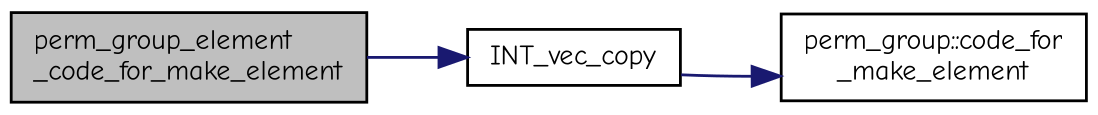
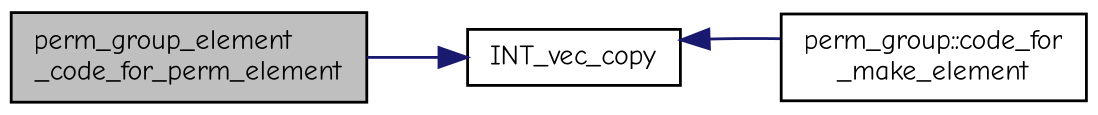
(189, 57) -> (189, 57)
(716, 76) -> (745, 39)
